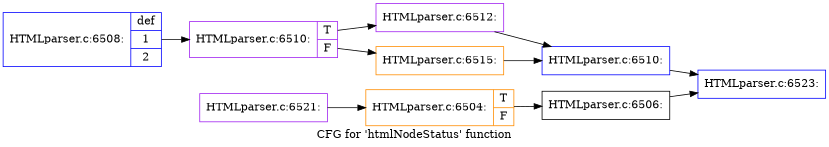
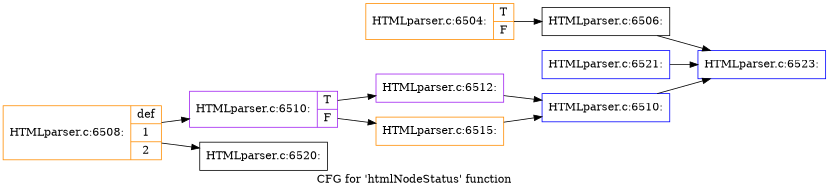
(82, 40) -> (82, 133)
(264, 108) -> (606, 65)
(343, 108) -> (680, 65)
none -> (264, 156)
